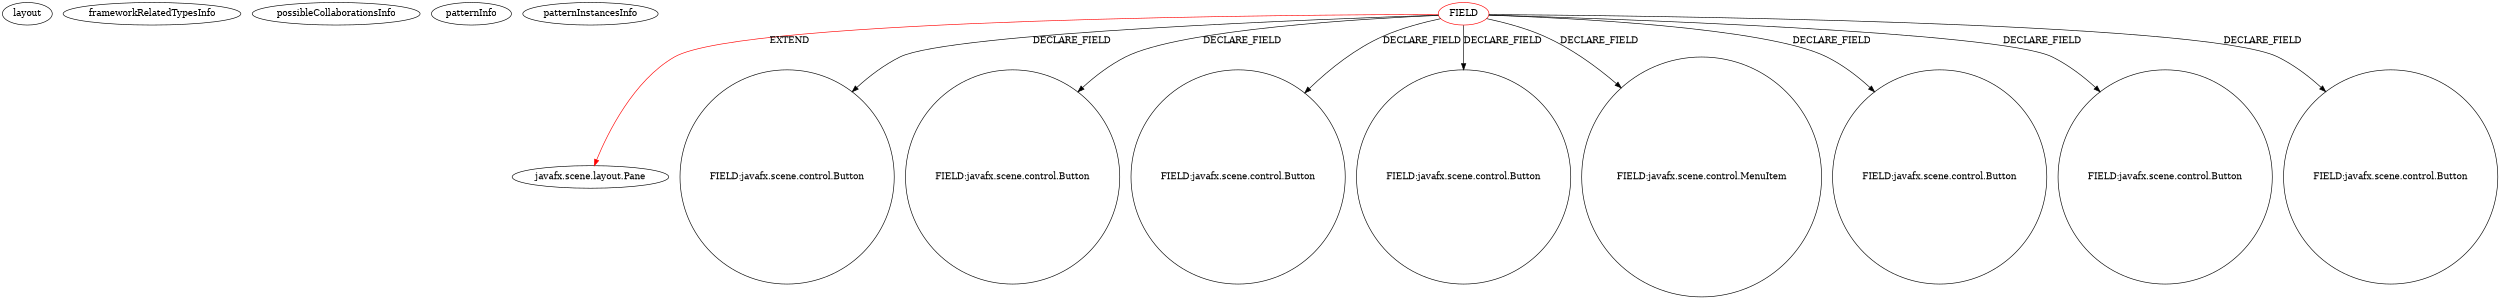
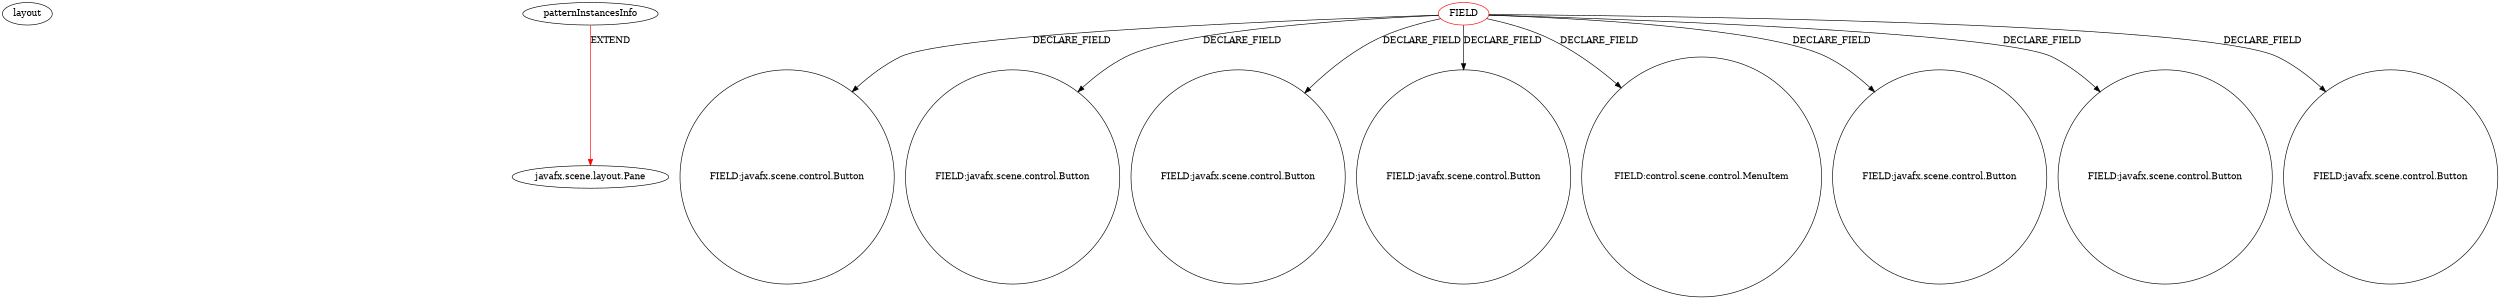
(152, 14) -> none
(336, 14) -> none
(471, 14) -> none
(990, 23) -> (590, 92)
(1702, 177) -> (1702, 177)
